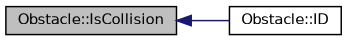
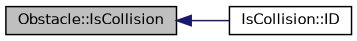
(285, 21) -> (290, 21)
